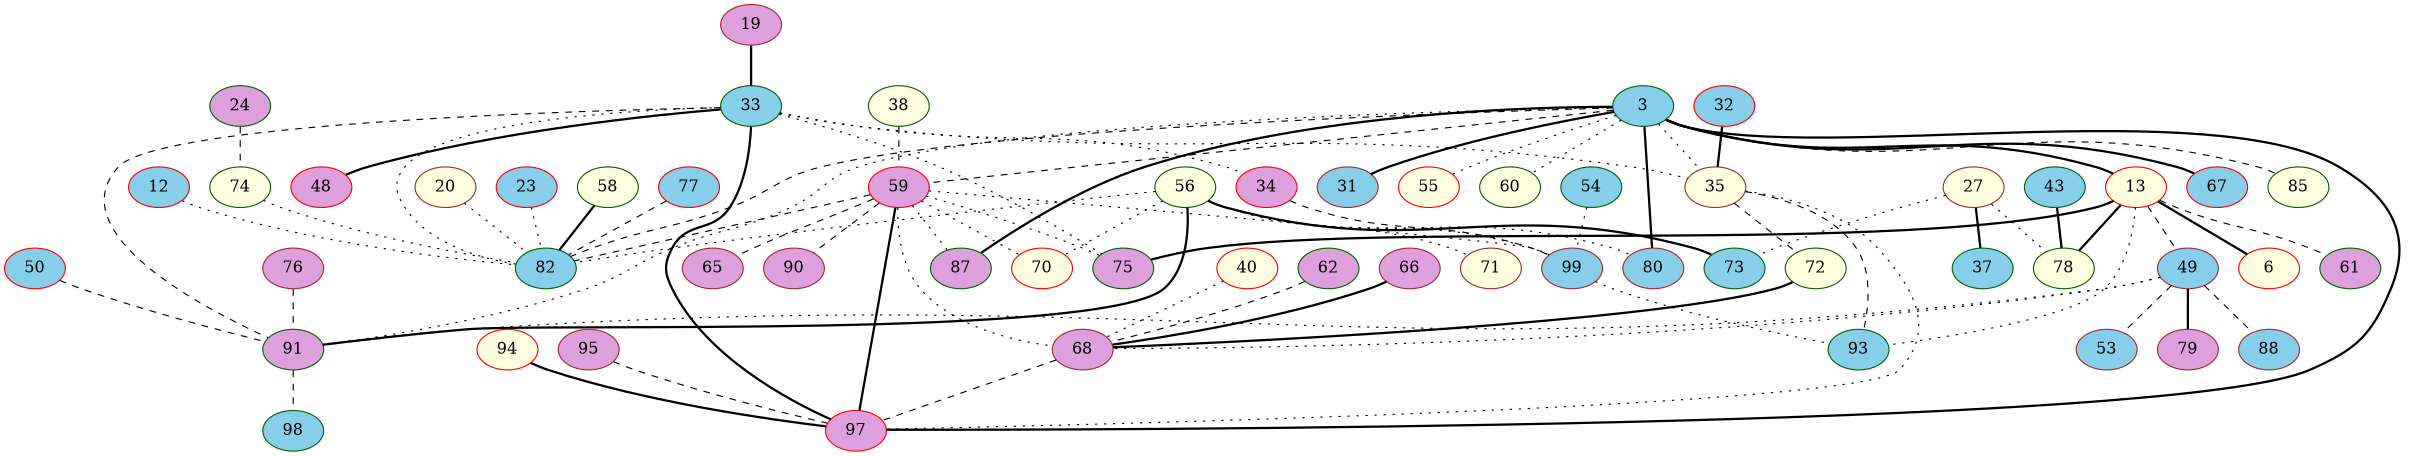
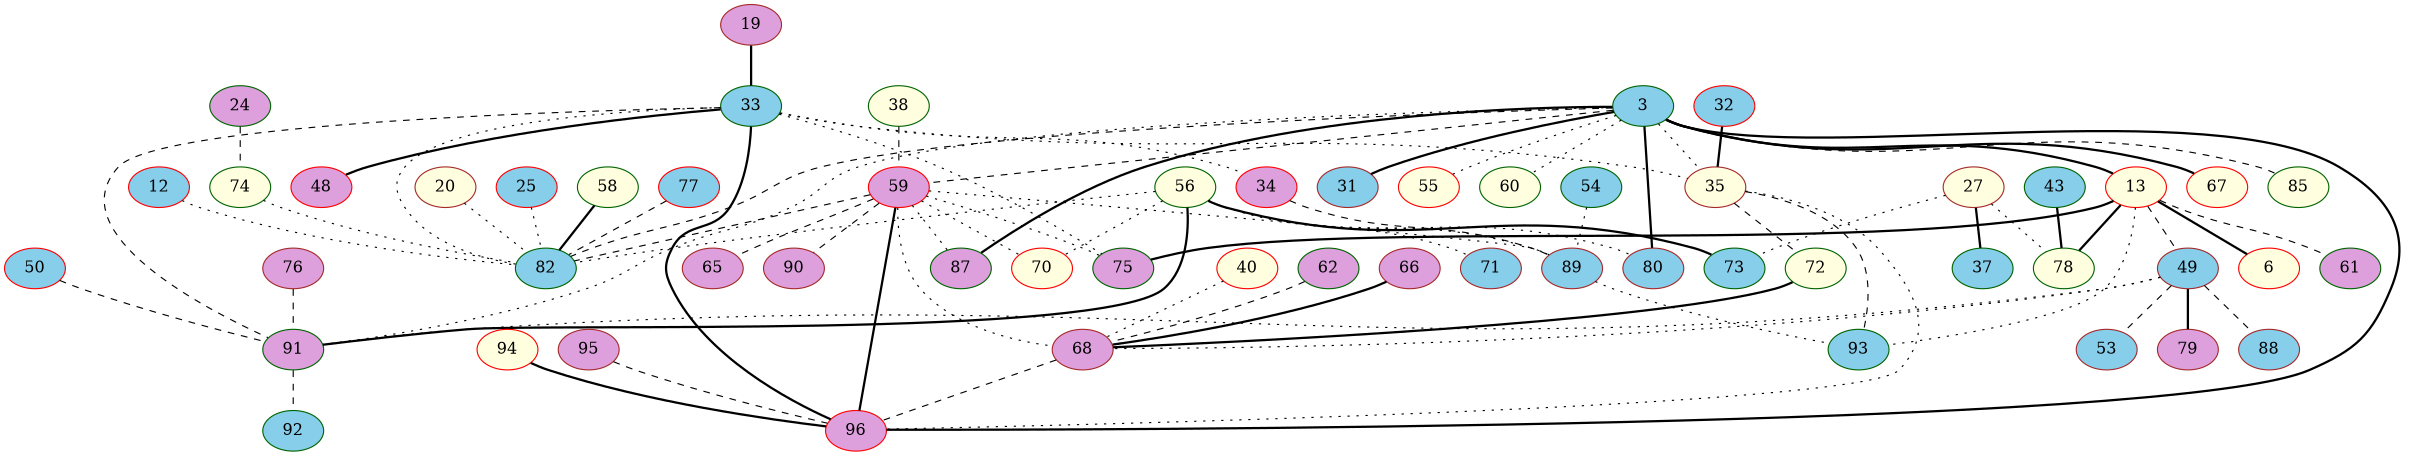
(527, 187) -> (527, 187)
(2217, 187) -> (2217, 187)
(1491, 268) -> (1491, 268)
(1572, 268) -> (1572, 268)
(293, 431) -> (293, 431)
(856, 431) -> (856, 431)
